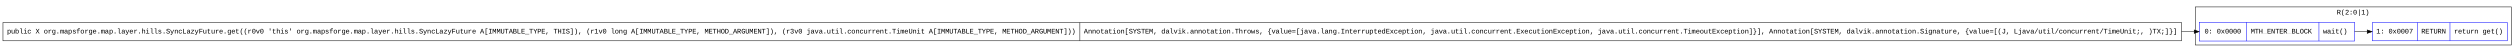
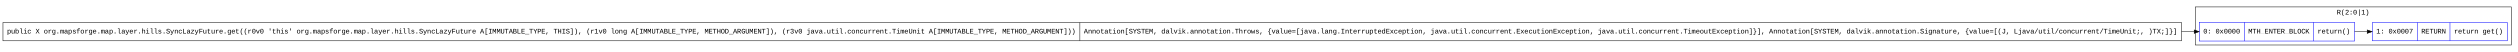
(2335, 31) -> (2334, 31)
